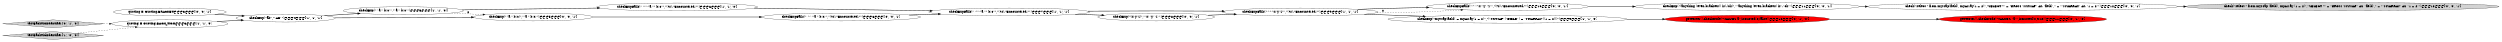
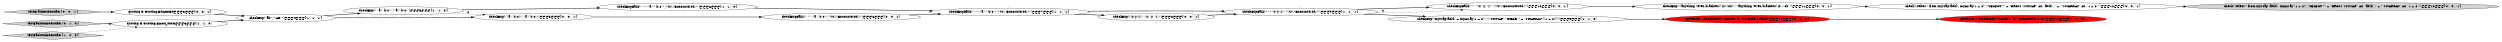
none -> (53, 12)
(107, 24) -> (107, 24)
